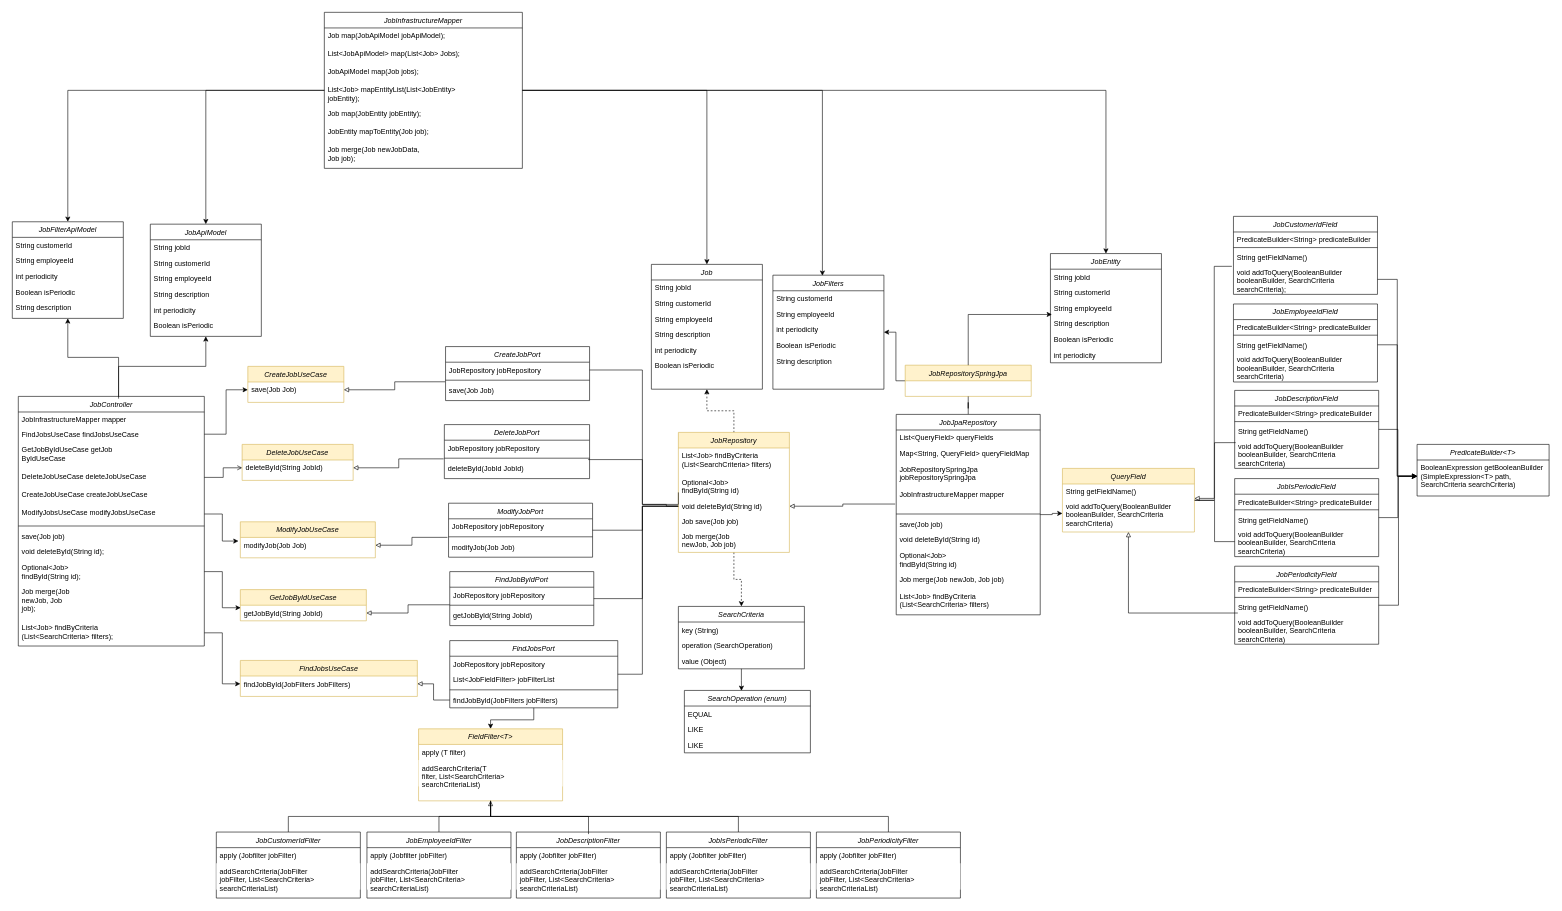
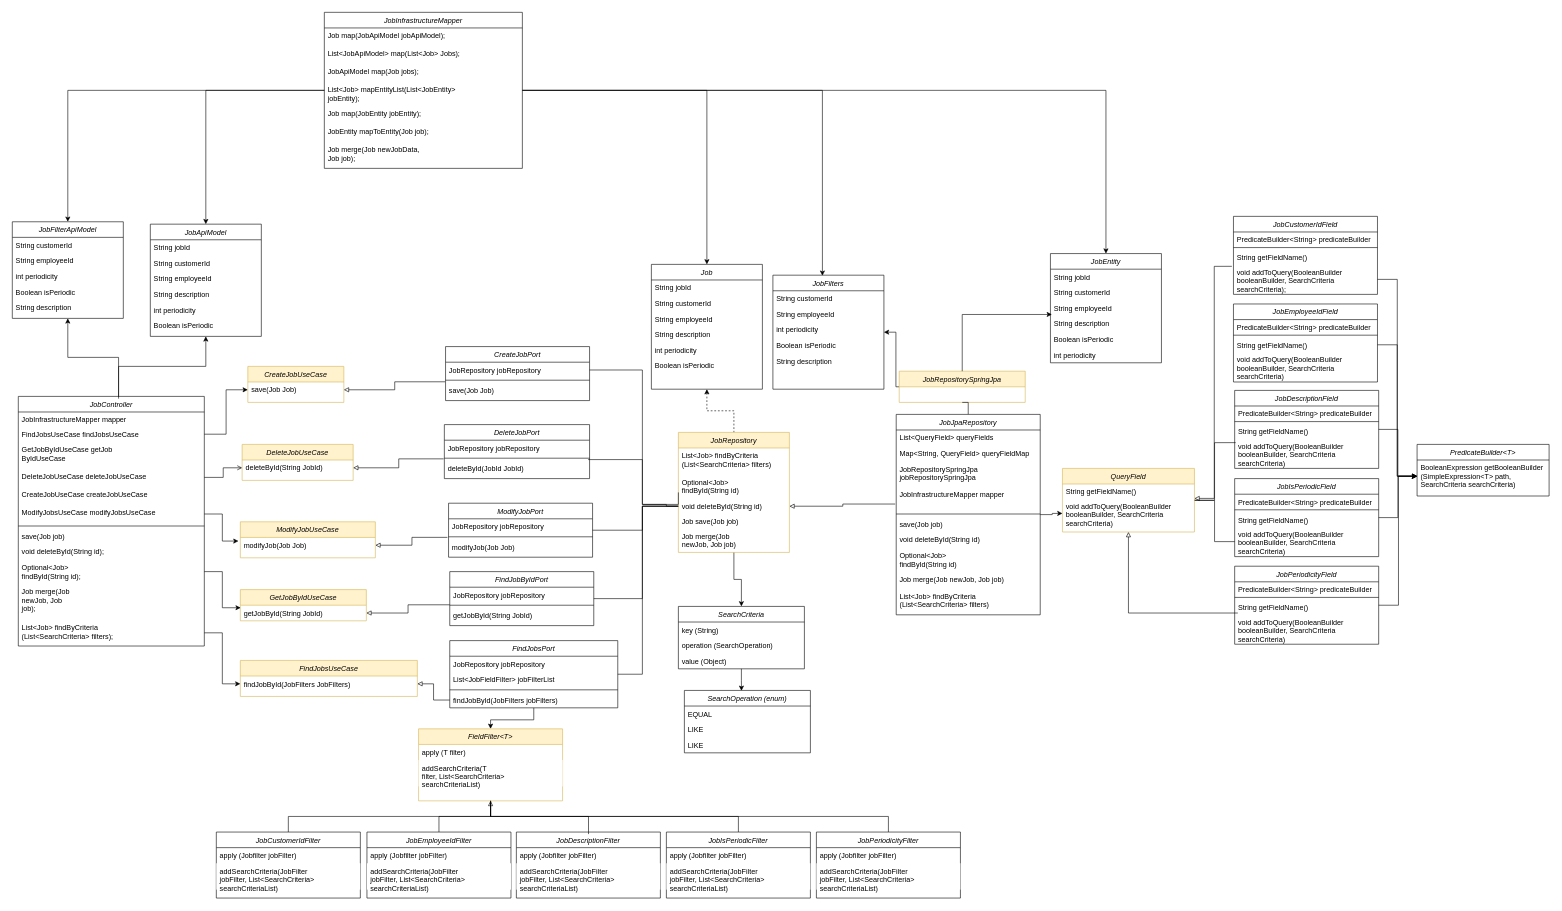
(968, 381) -> (962, 387)
(736, 579) -> (736, 579)
